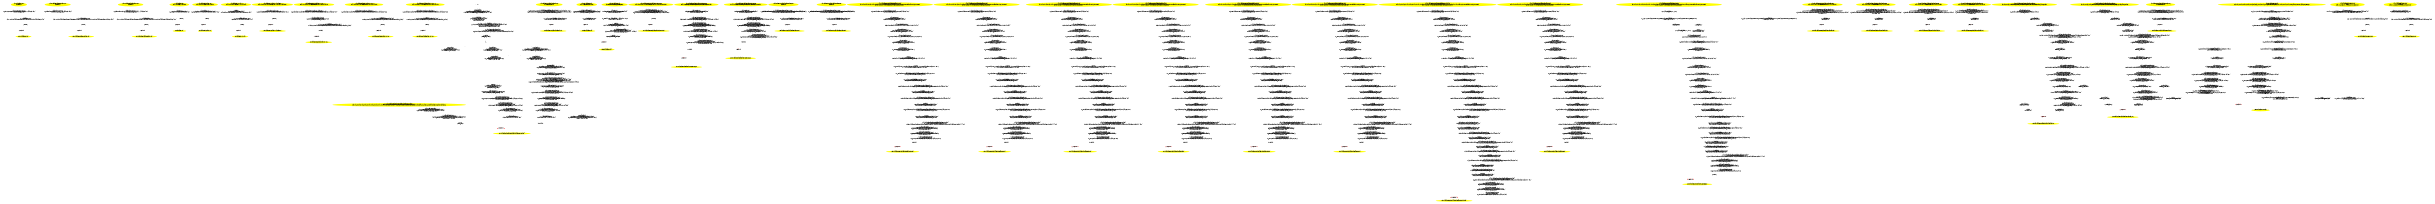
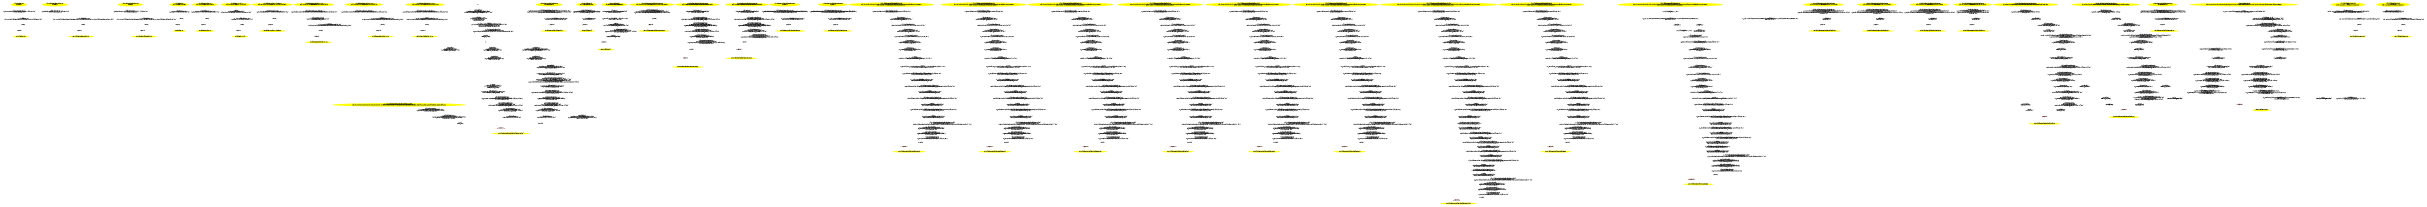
(1676, 25) -> (1677, 25)
(205, 31) -> (205, 31)
(2365, 37) -> (2357, 37)
(2108, 105) -> (2109, 105)
none -> (1482, 198)
